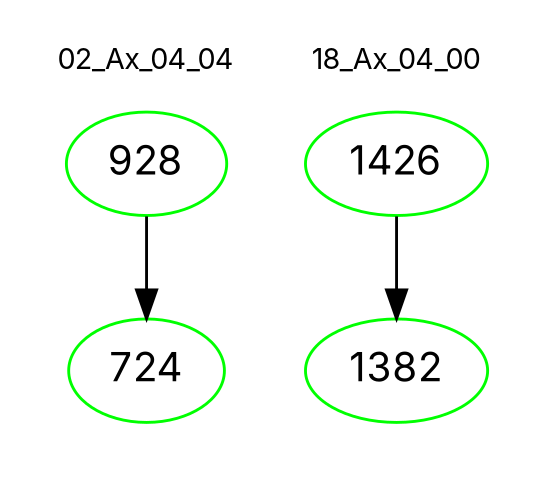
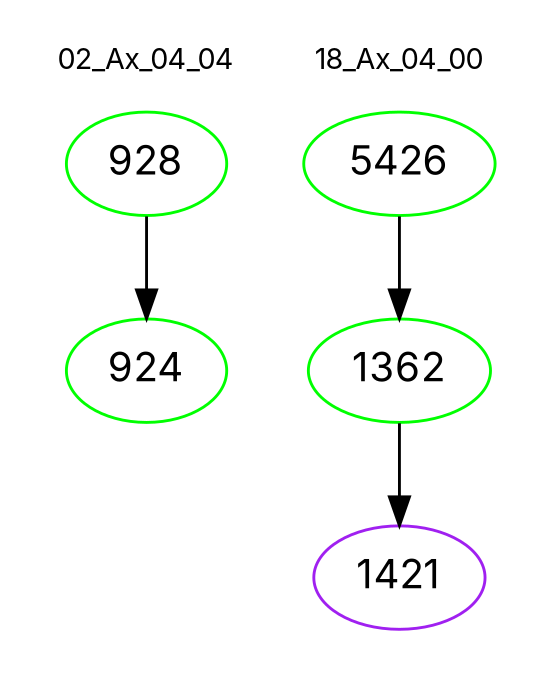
(397, 164) -> (399, 164)
(147, 371) -> (147, 371)
(397, 371) -> (399, 371)
none -> (399, 578)
